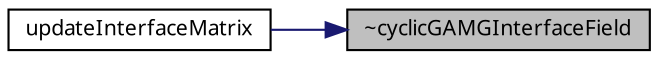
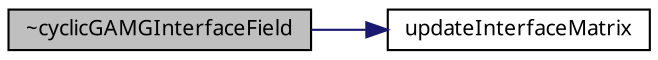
(298, 30) -> (339, 30)
